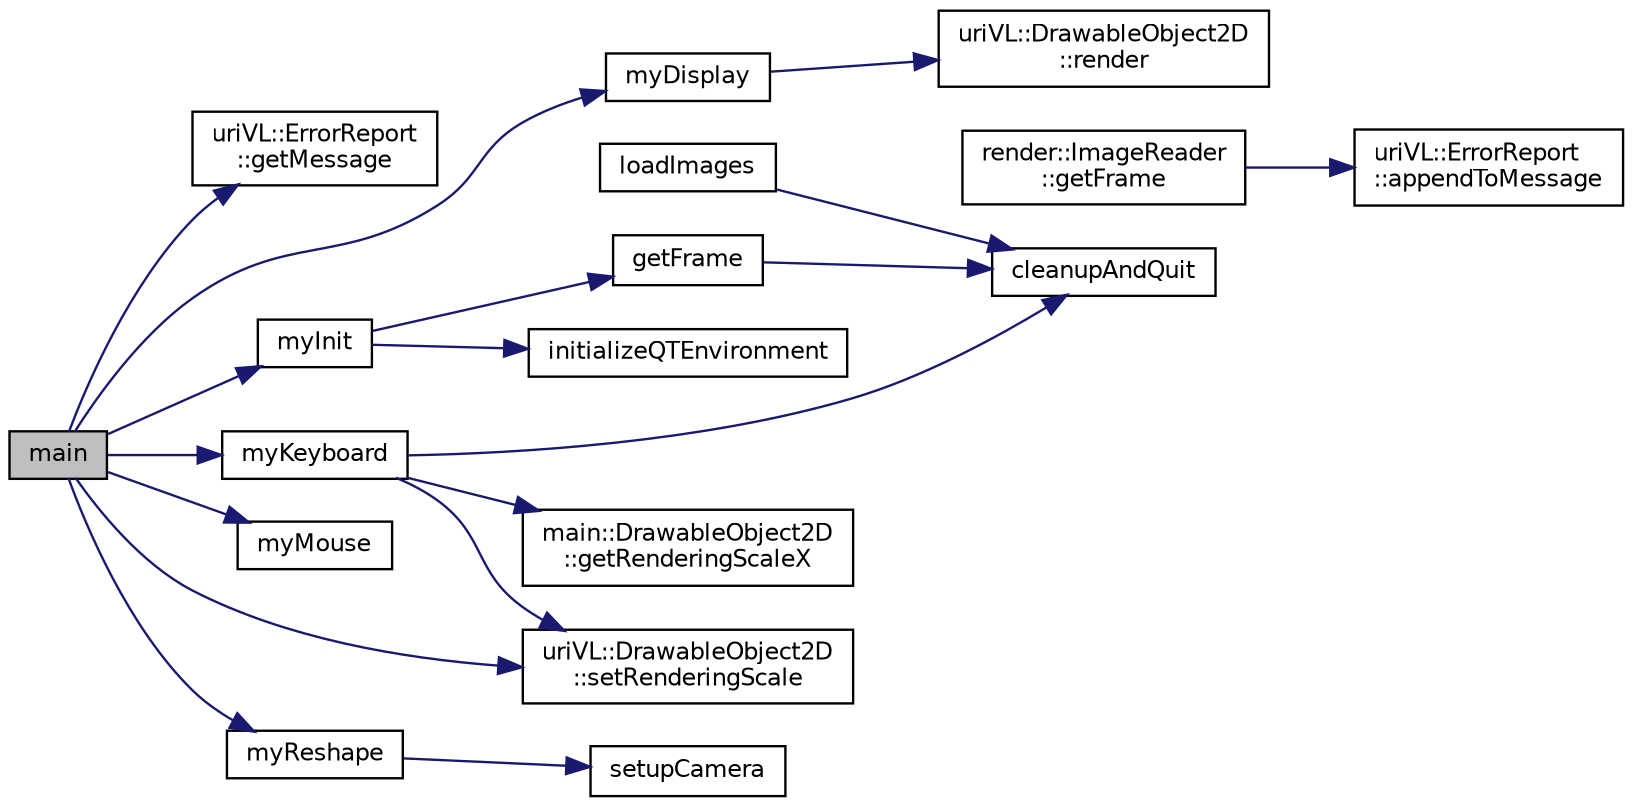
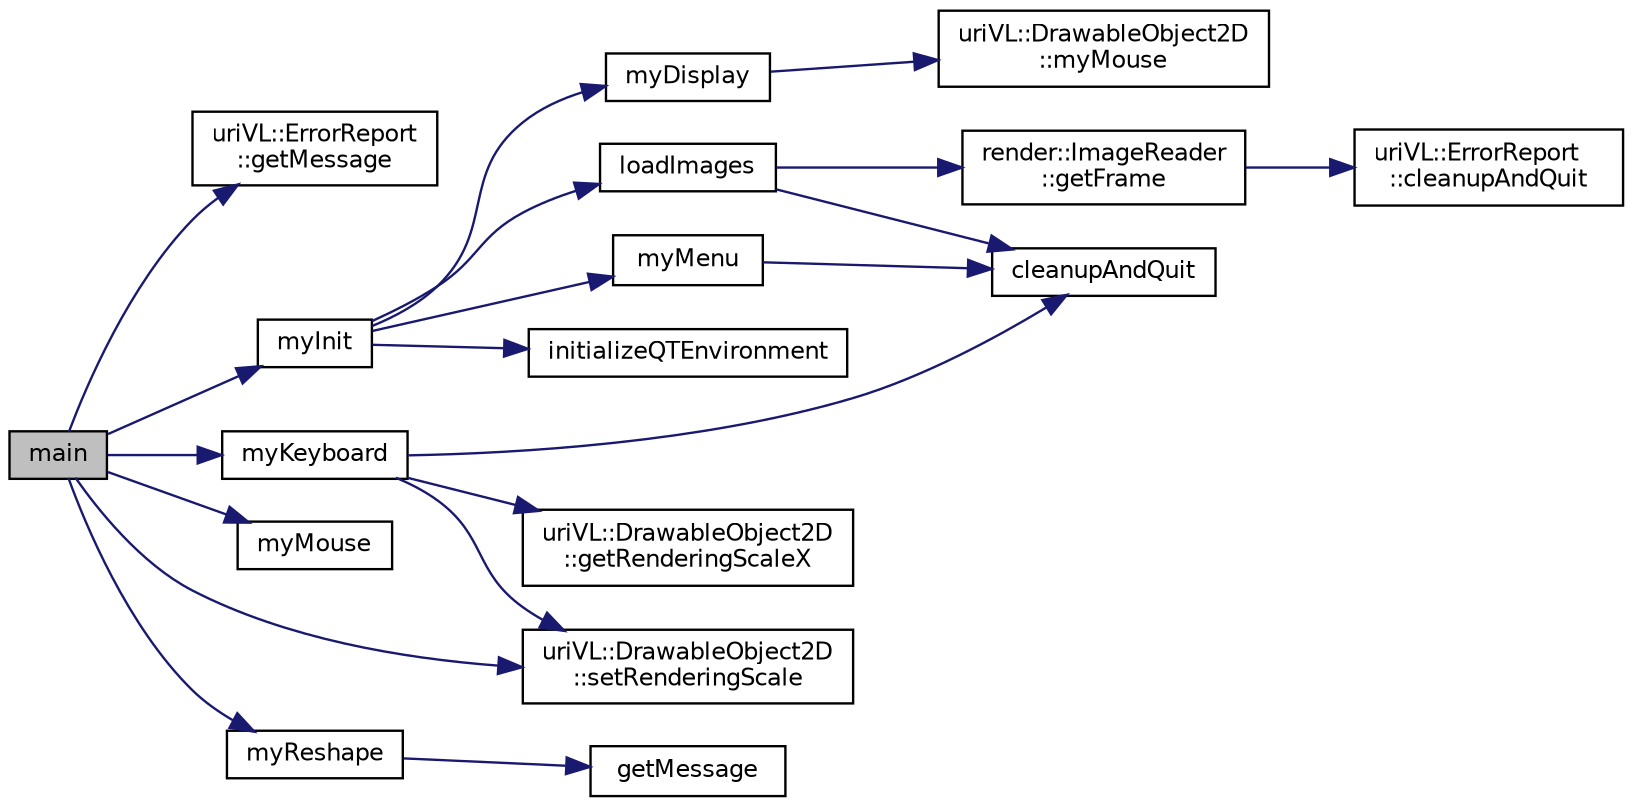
(1104, 49) -> (1104, 49)
none -> (857, 168)
(1489, 168) -> (1489, 168)
none -> (482, 245)
(317, 249) -> (477, 208)
(688, 260) -> (688, 260)
(688, 548) -> (688, 548)
(688, 771) -> (688, 771)
